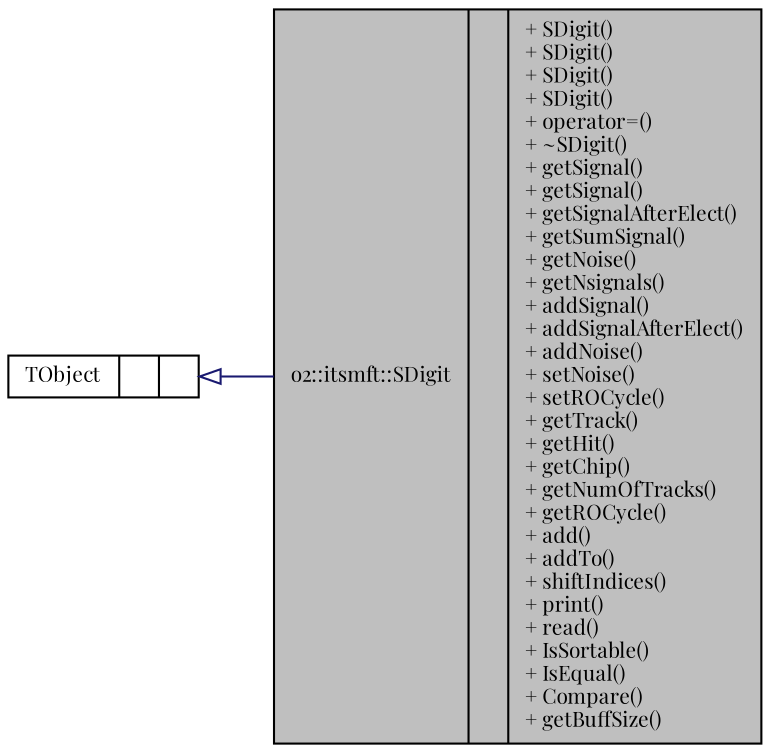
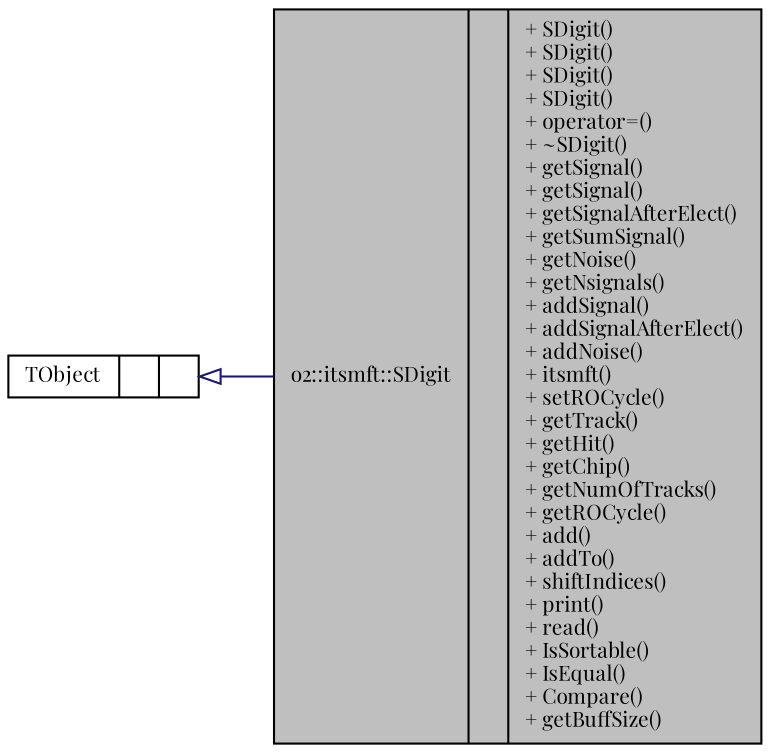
(580, 375) -> (569, 375)
